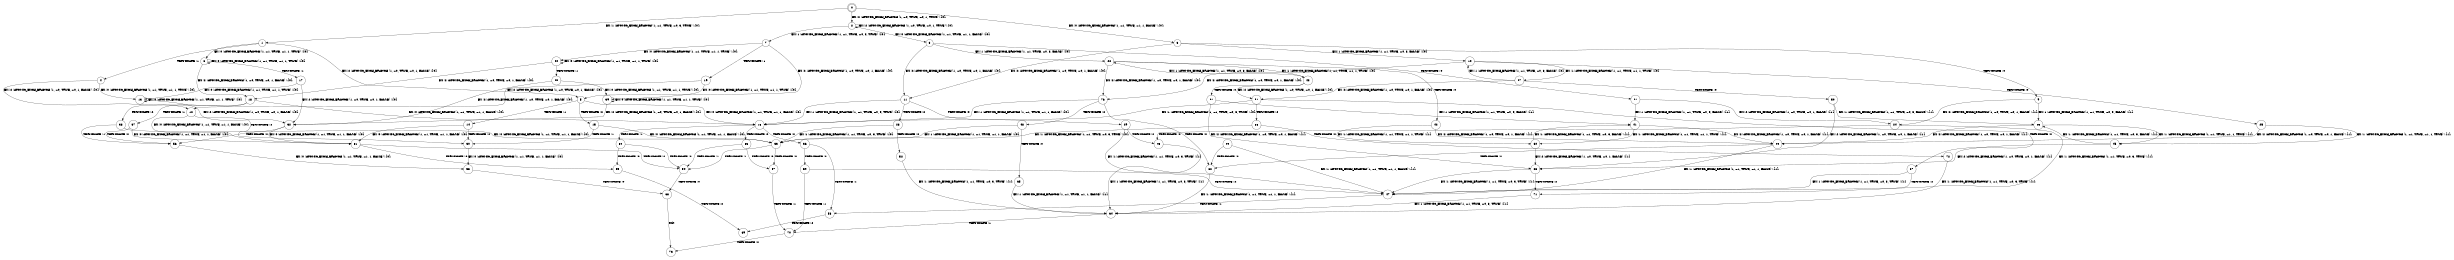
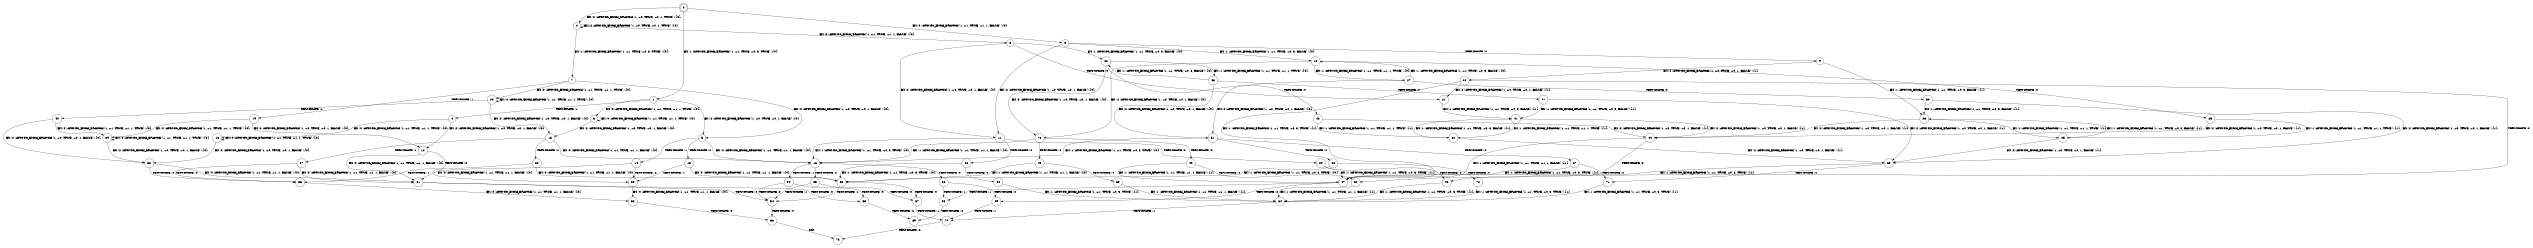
(301, 80) -> none
(1762, 119) -> (1455, 89)
(1159, 125) -> (1121, 141)
(1098, 172) -> (1180, 198)
